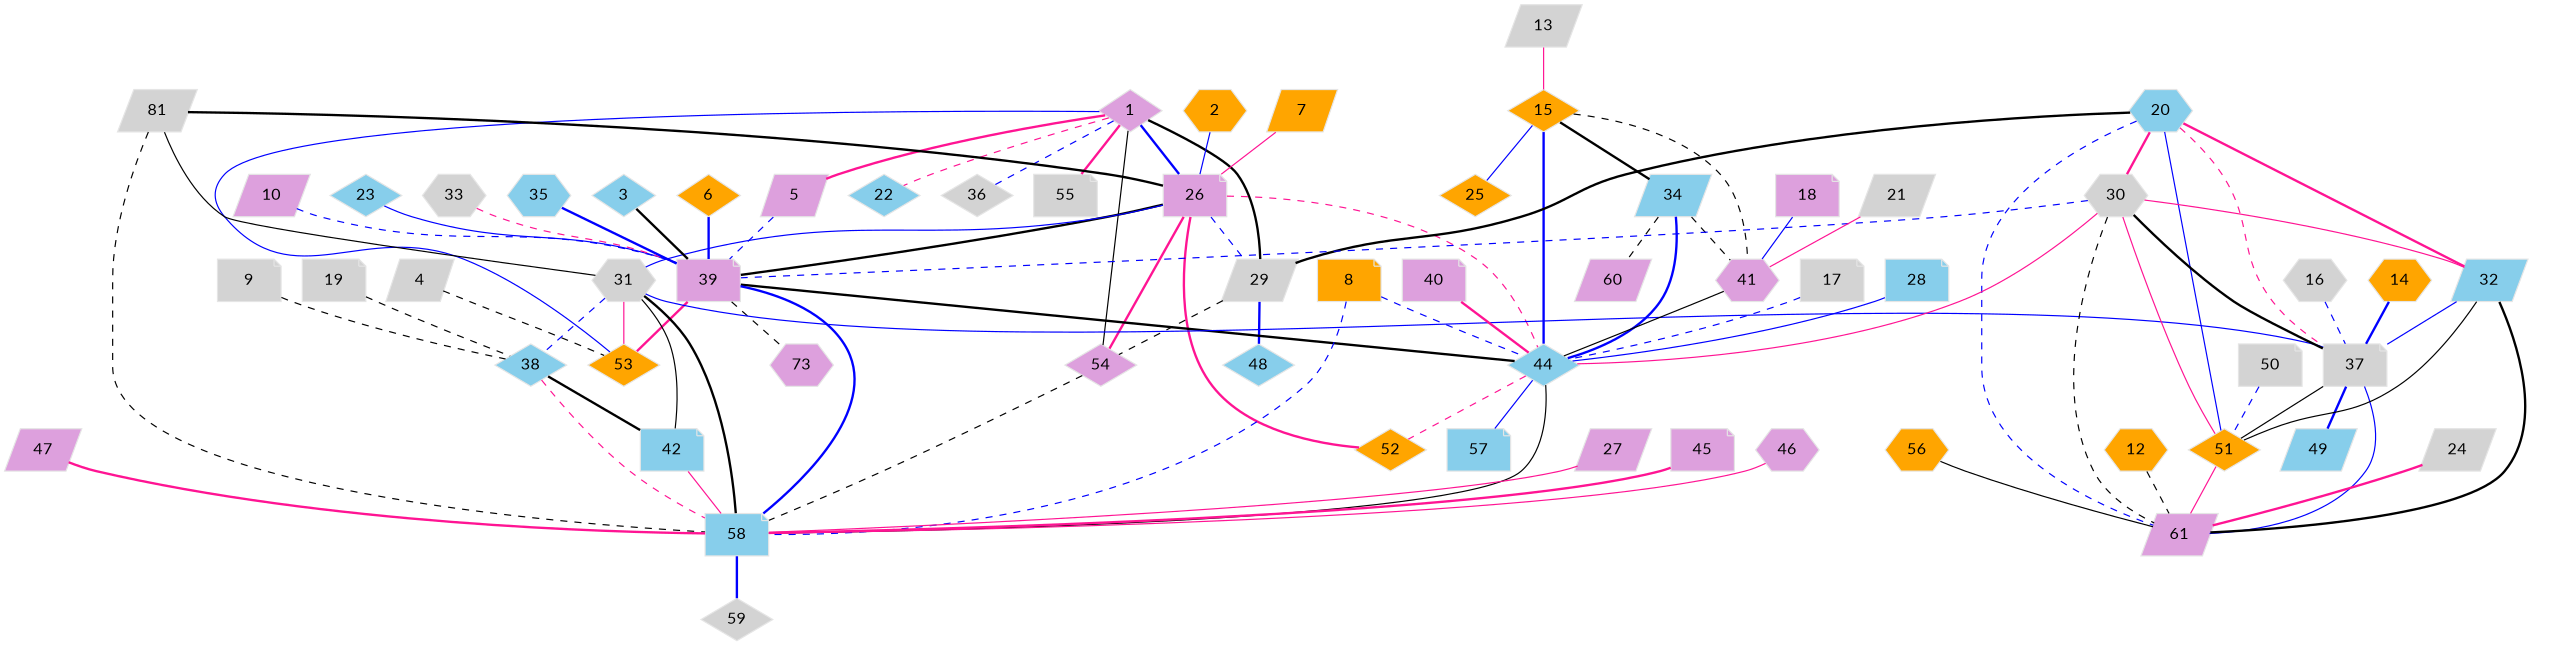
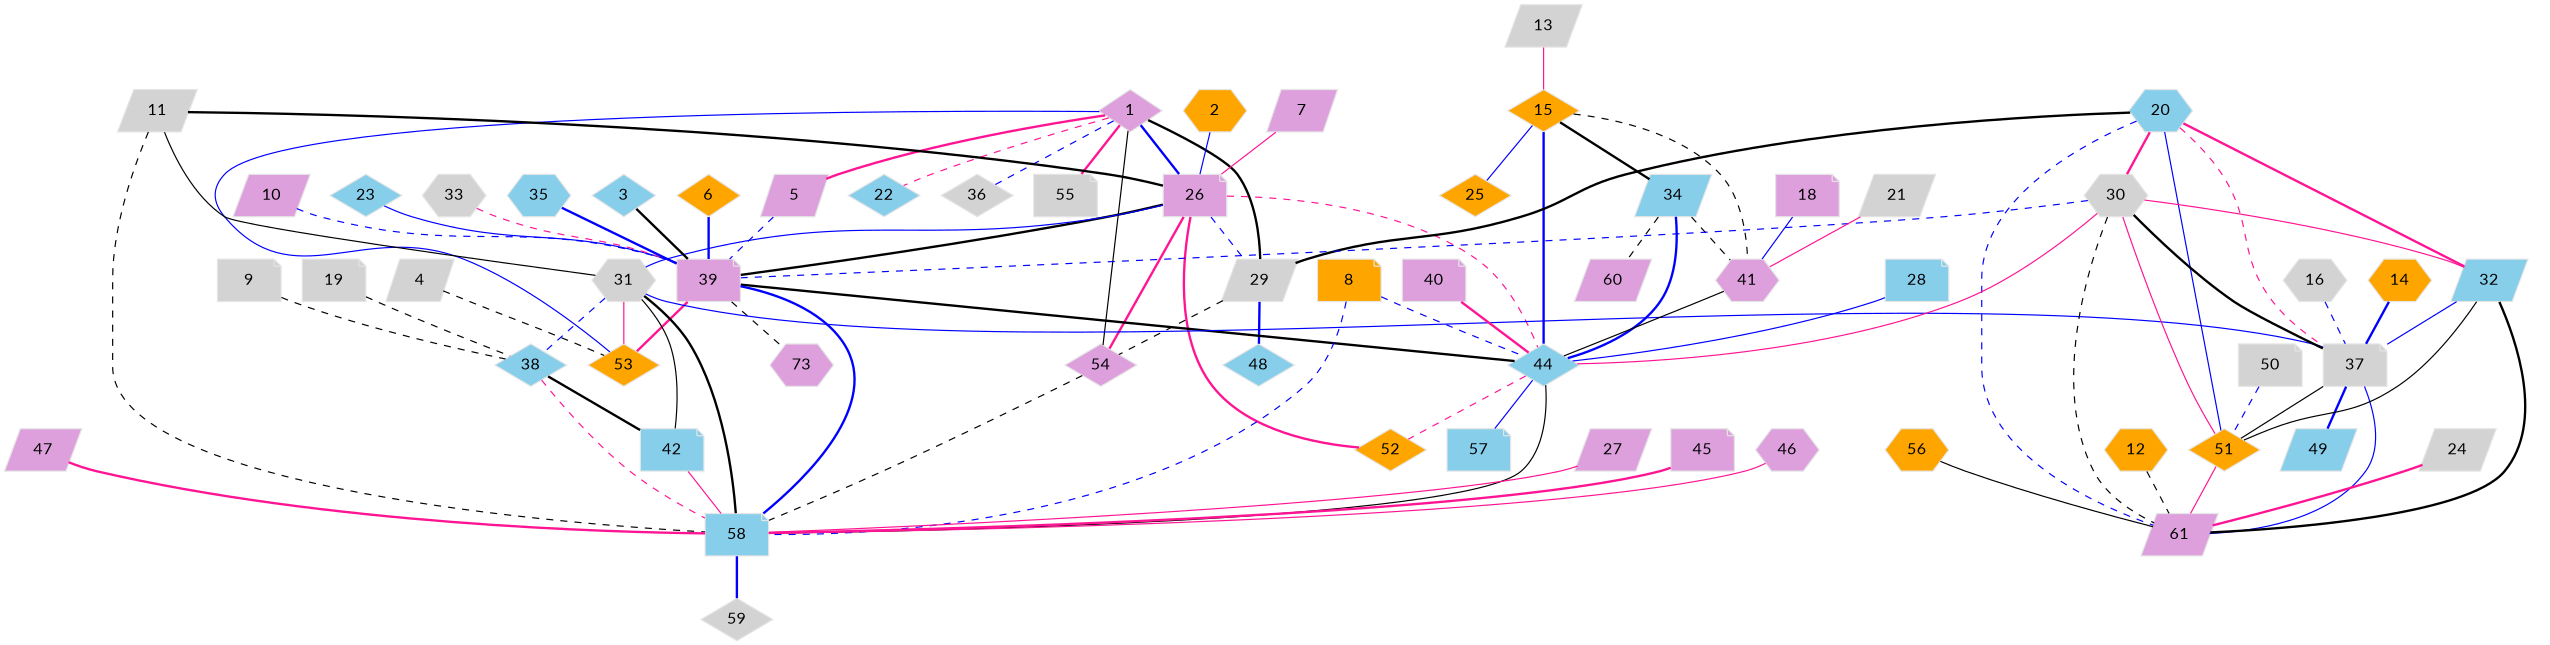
(157, 111) -> (157, 111)
(1302, 111) -> (1302, 111)
(1832, 280) -> none
